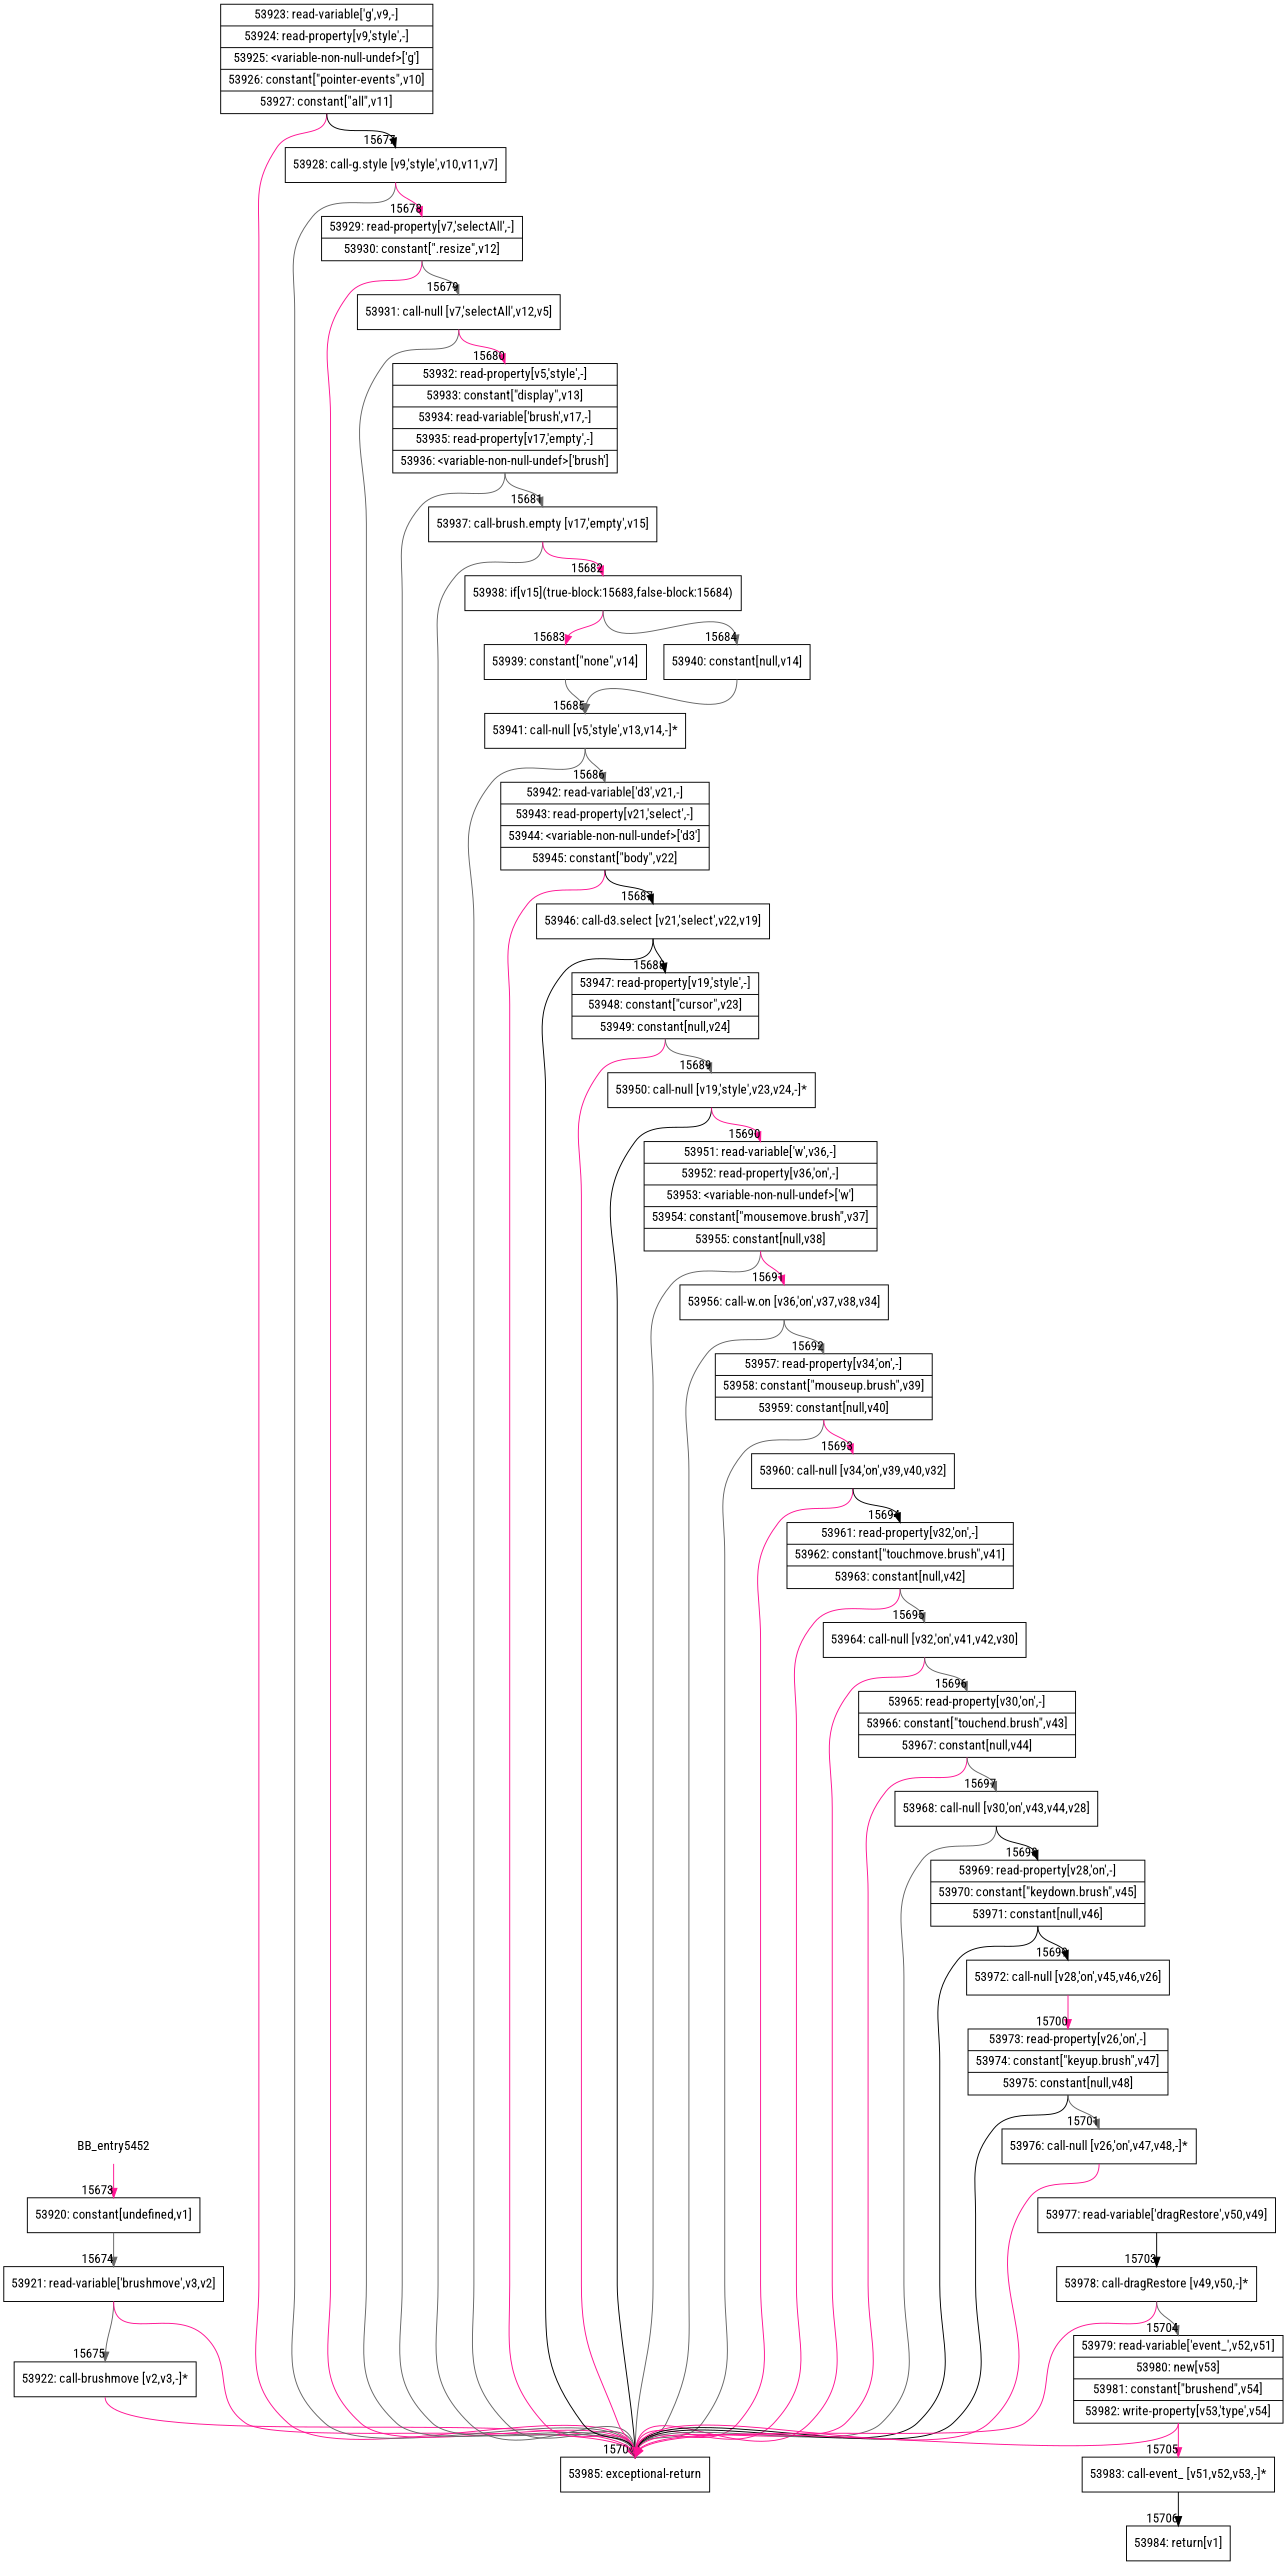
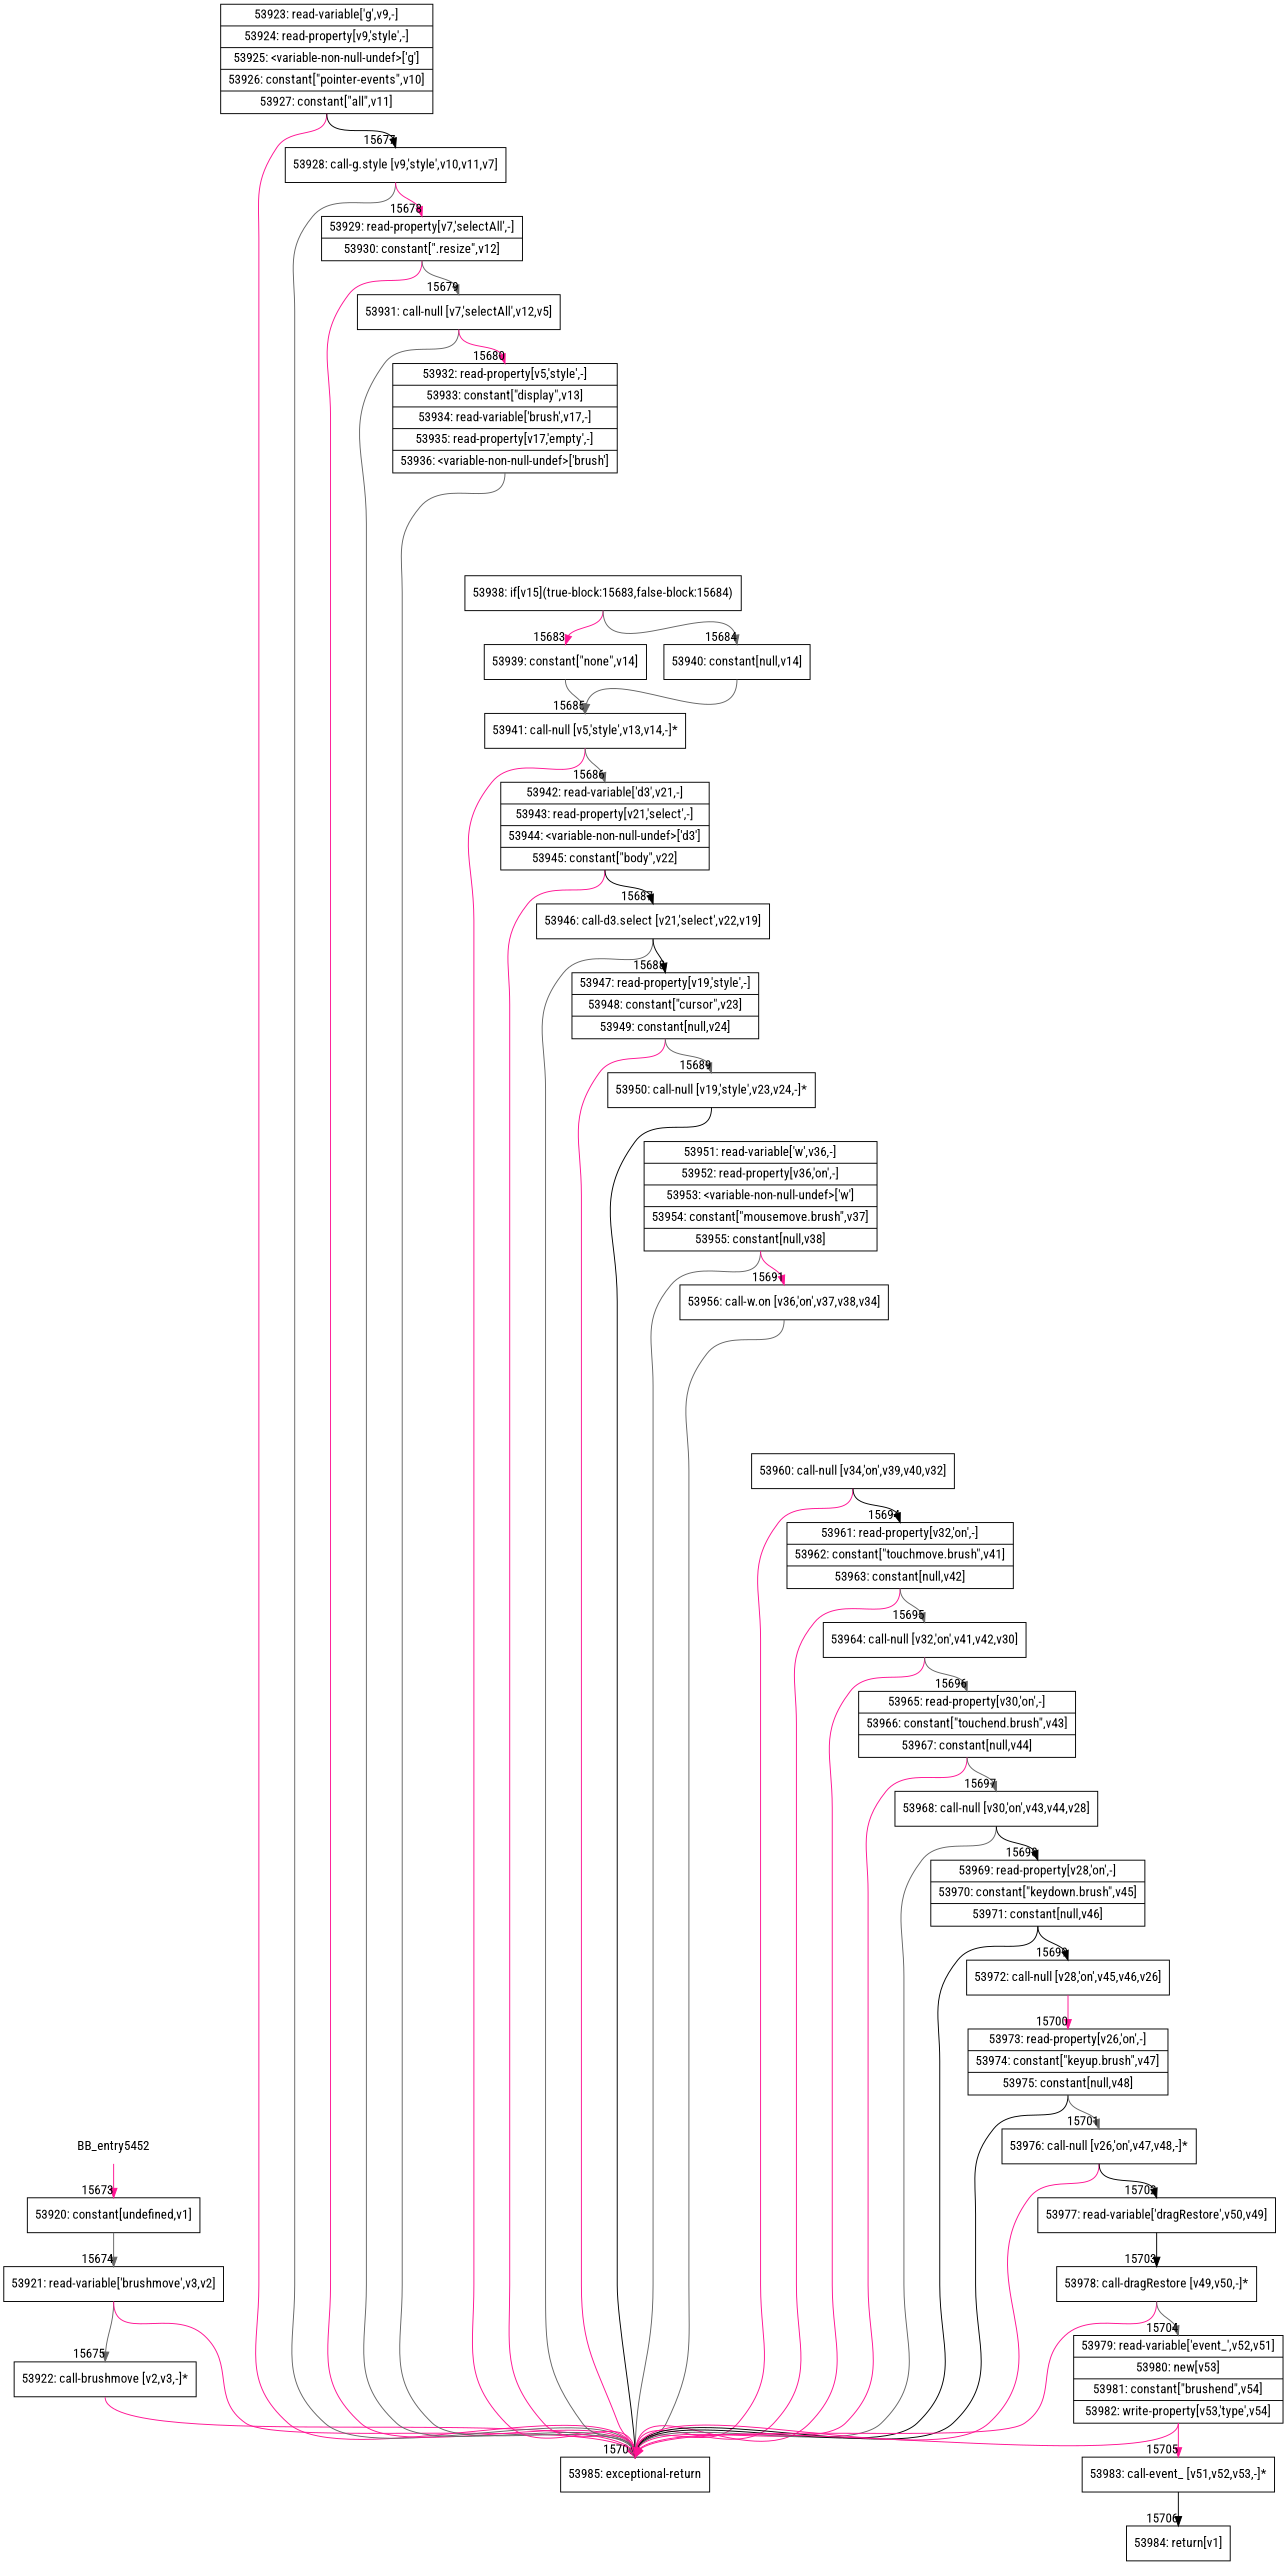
(543, 524) -> none
(731, 1124) -> none
(824, 1387) -> none
(474, 1619) -> (474, 1619)
(546, 1676) -> (546, 1676)
none -> (1123, 2180)
